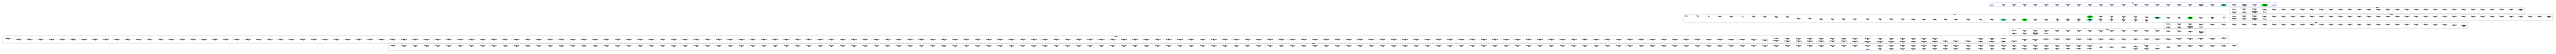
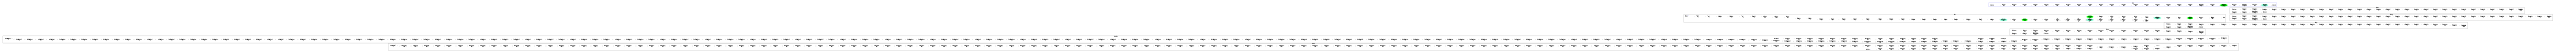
(2224, 5) -> (2224, 5)
(2265, 5) -> (2265, 5)
